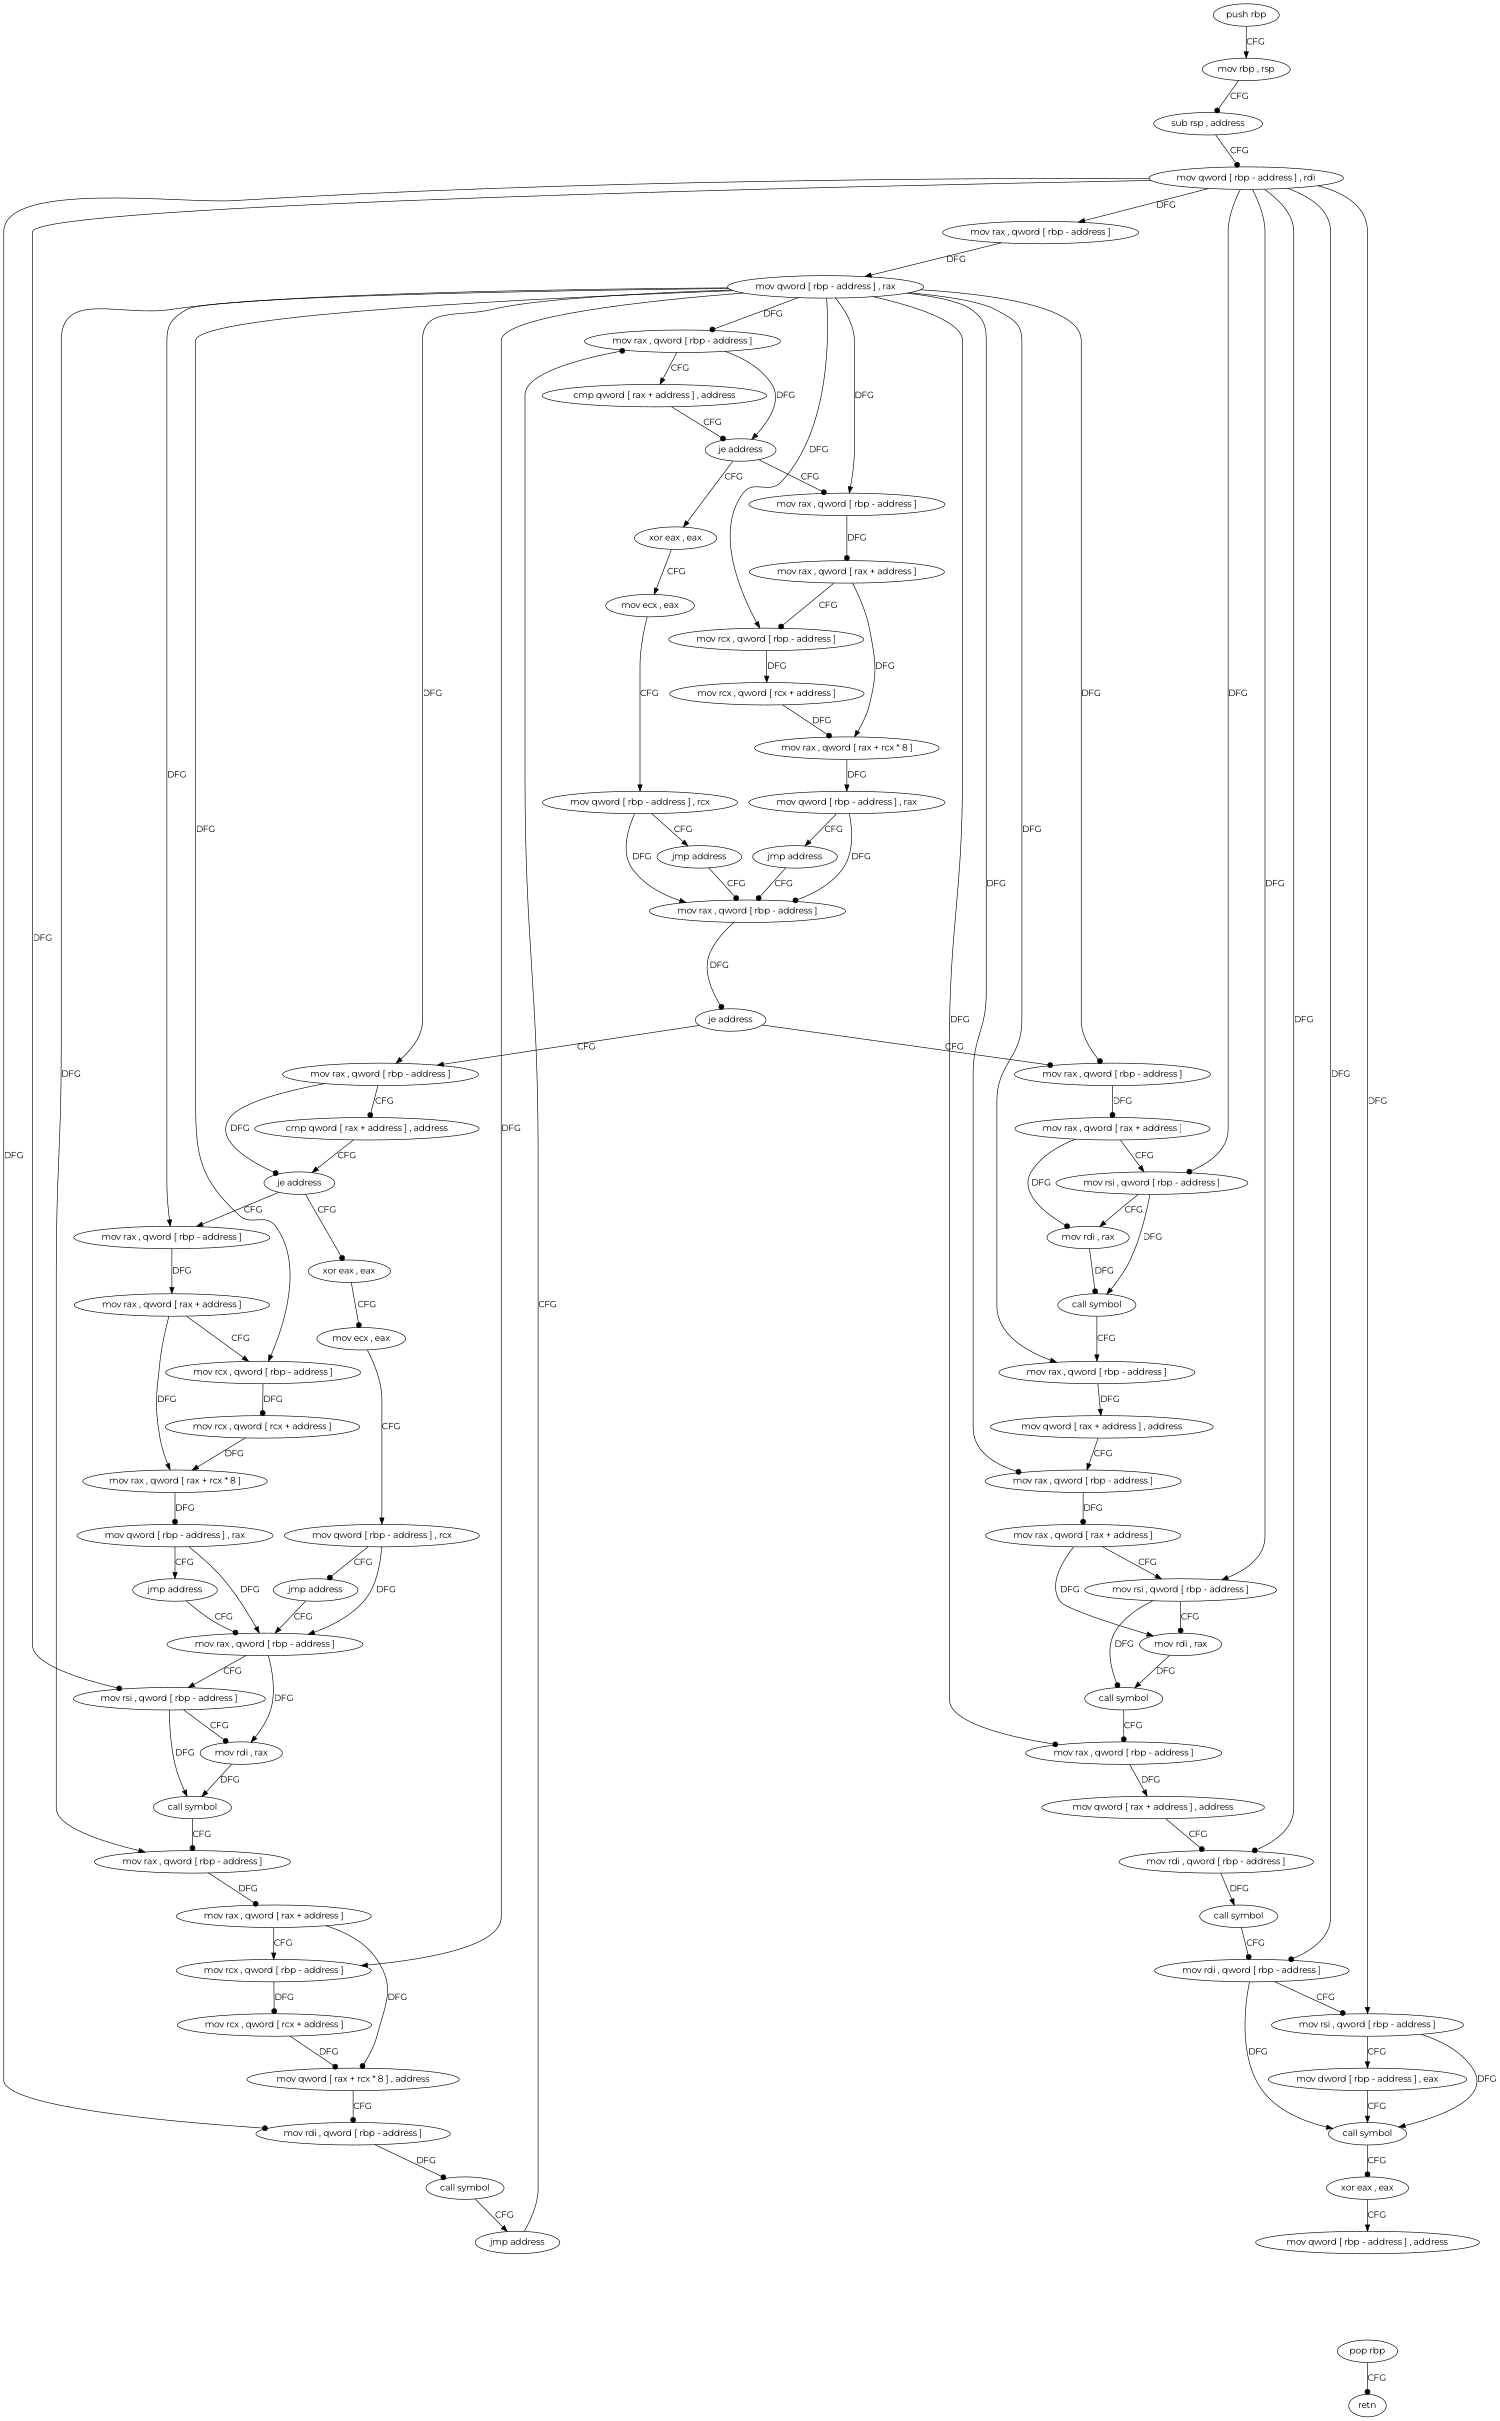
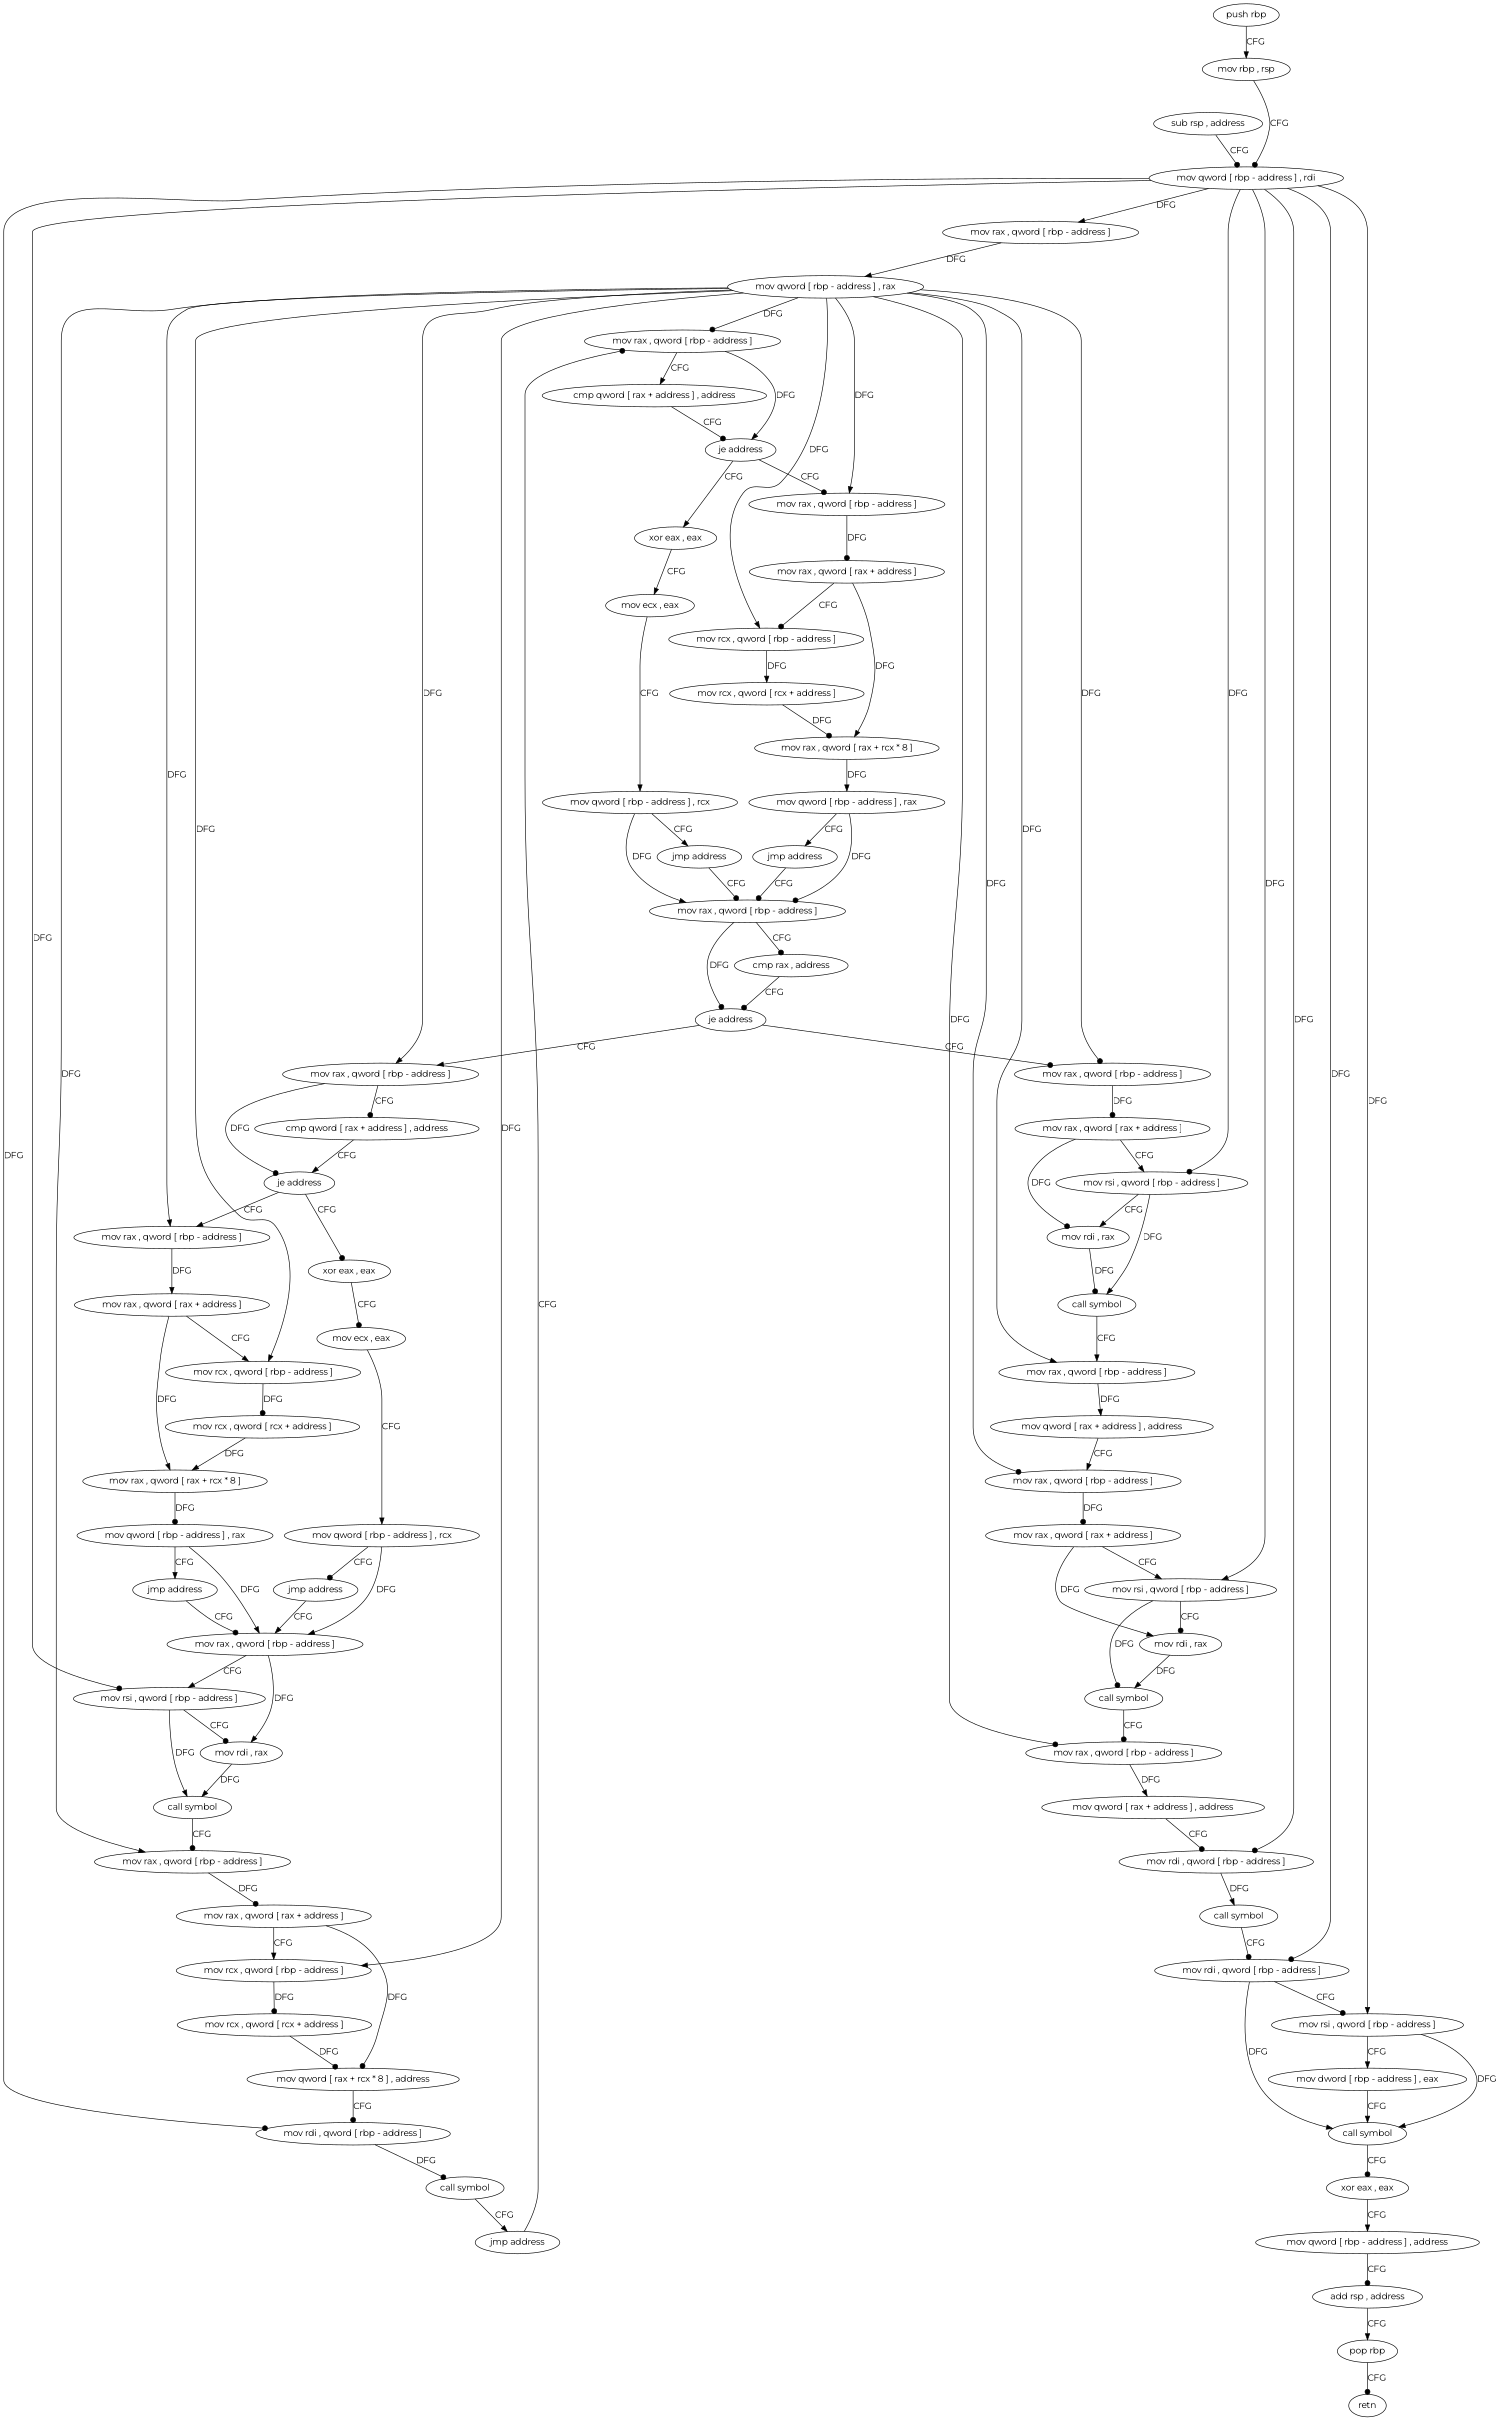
(1229, 94) -> (1270, 121)
none -> (791, 966)
none -> (1368, 2297)
